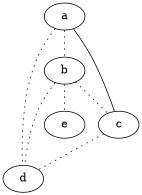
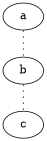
(97, 69) -> none
(65, 125) -> none
(23, 179) -> none
